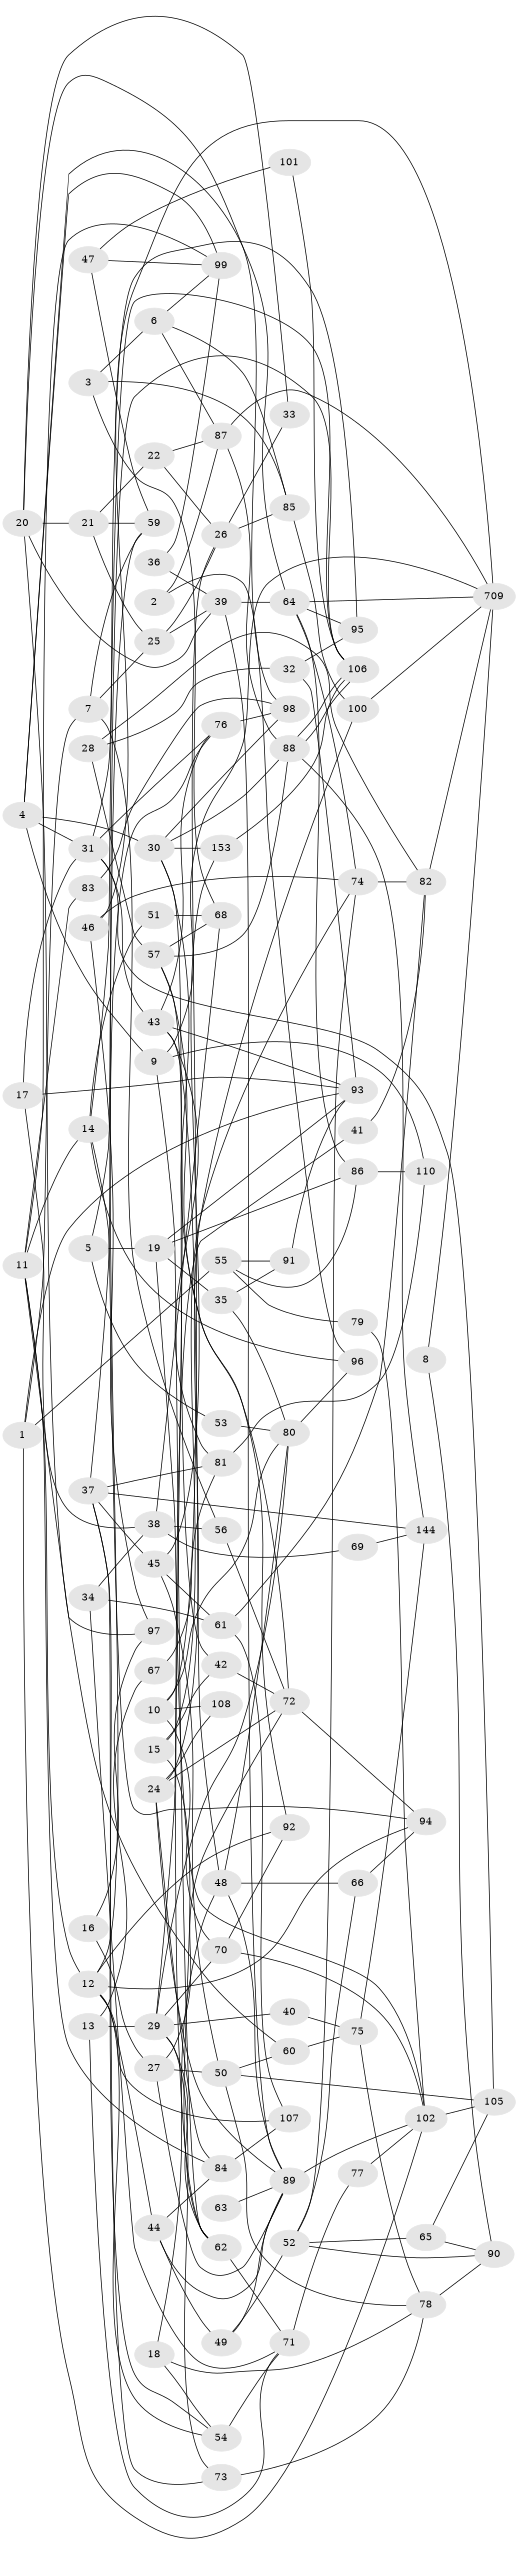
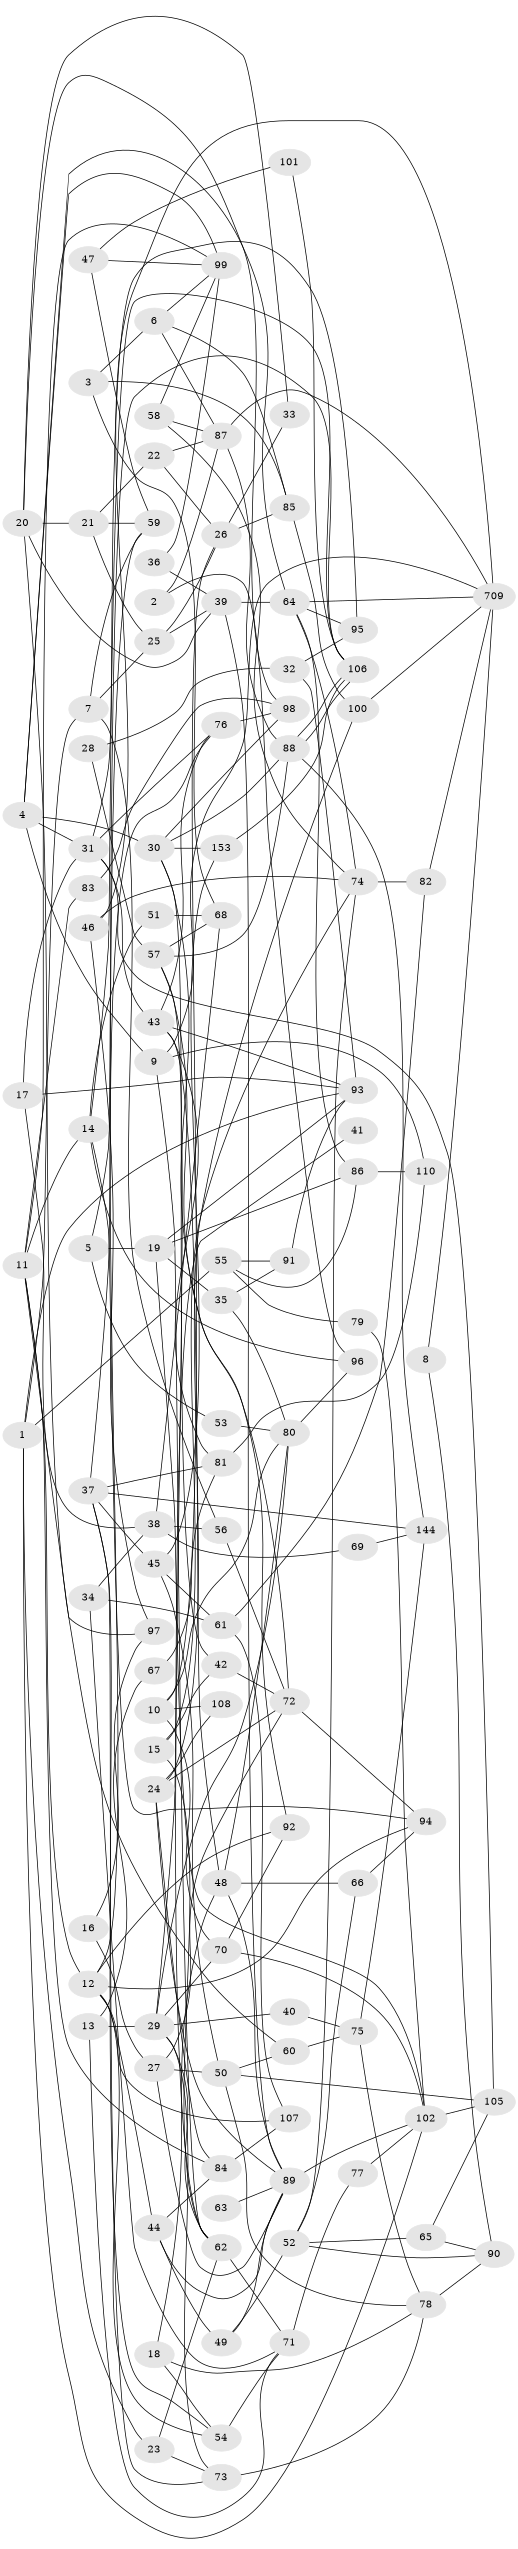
none -> (154, 416)
(301, 644) -> none
(408, 1029) -> none
none -> (154, 2450)
